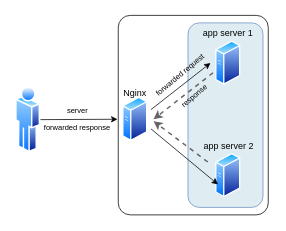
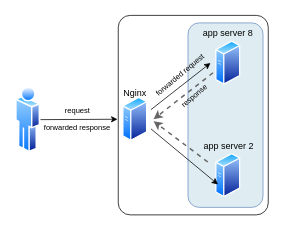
(228, 33) -> (228, 33)
(78, 111) -> (78, 111)
